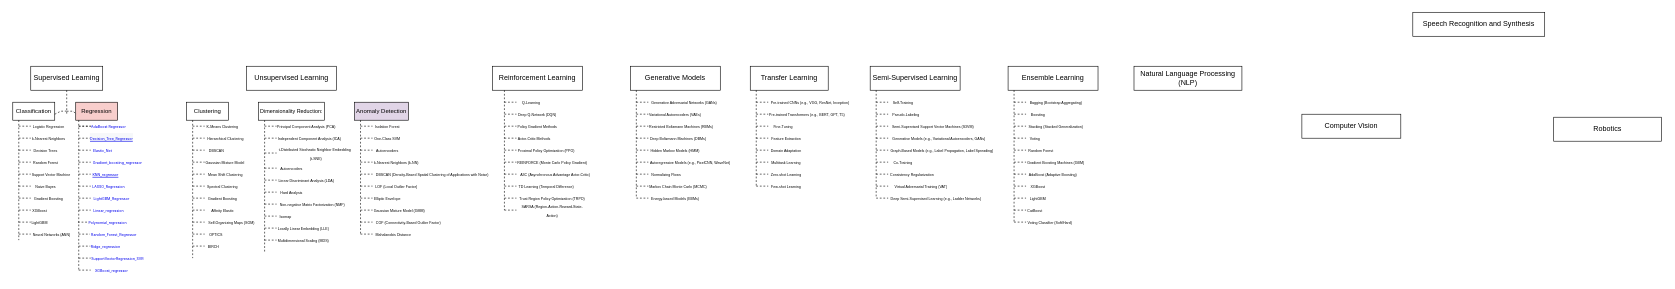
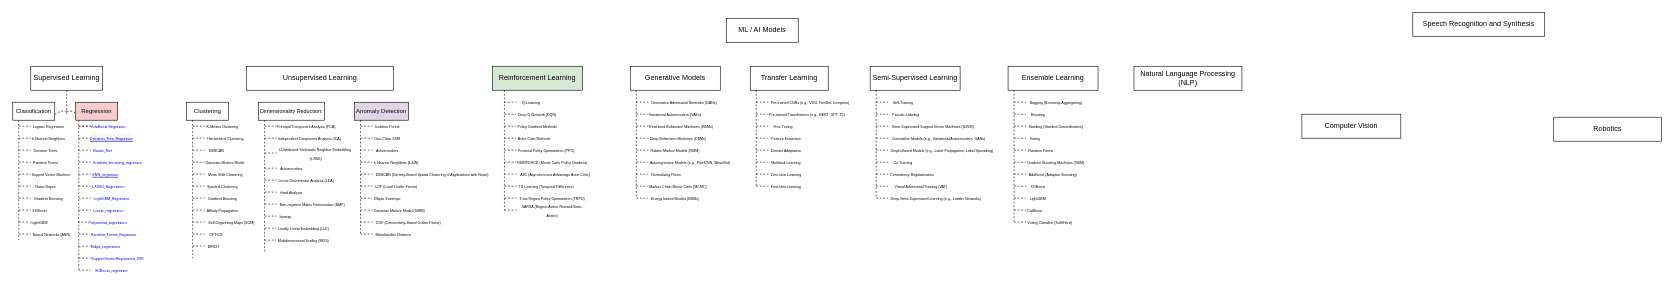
none -> (762, 30)
(291, 78) -> (320, 78)
(537, 78) -> (537, 78)
(222, 210) -> (222, 210)
